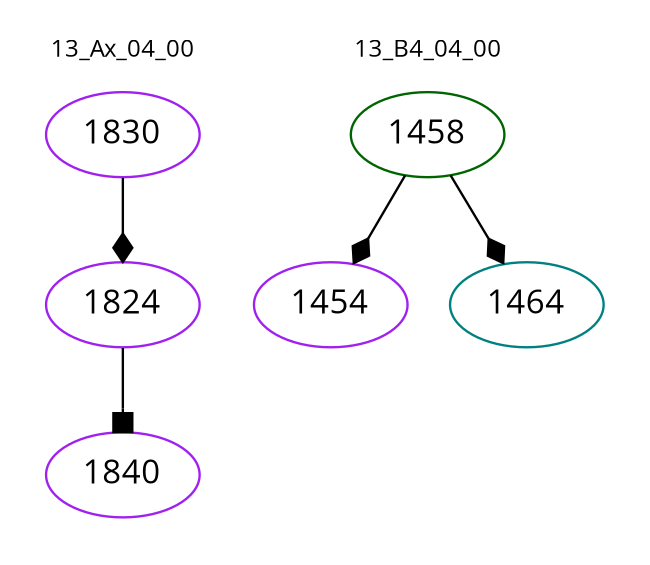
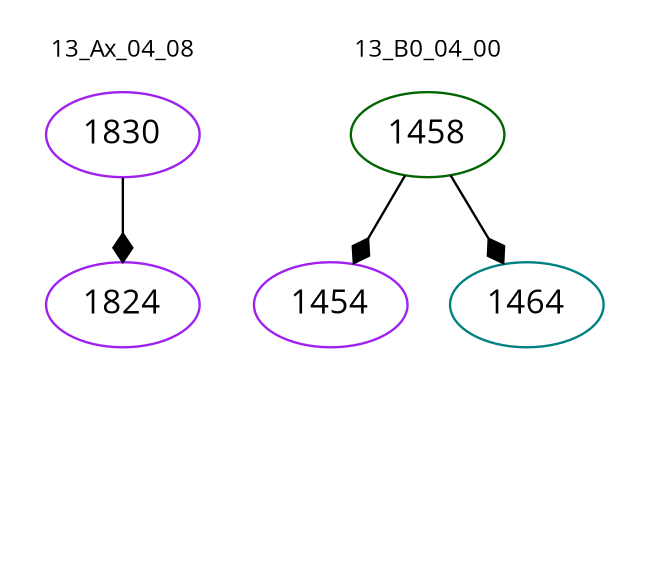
(123, 51) -> (123, 51)
(429, 51) -> (429, 51)
(123, 475) -> none
